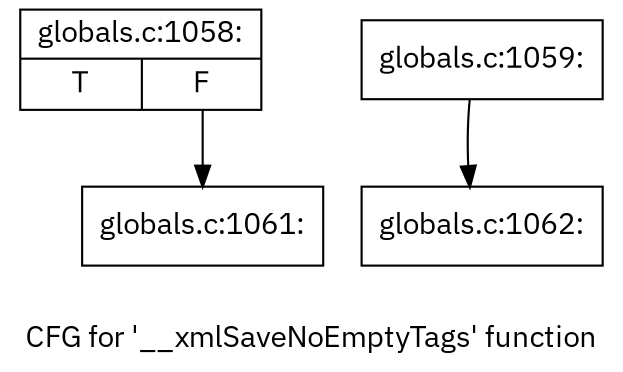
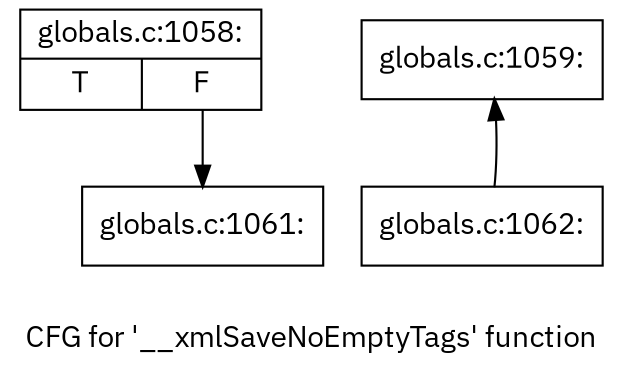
(468, 132) -> (496, 154)
